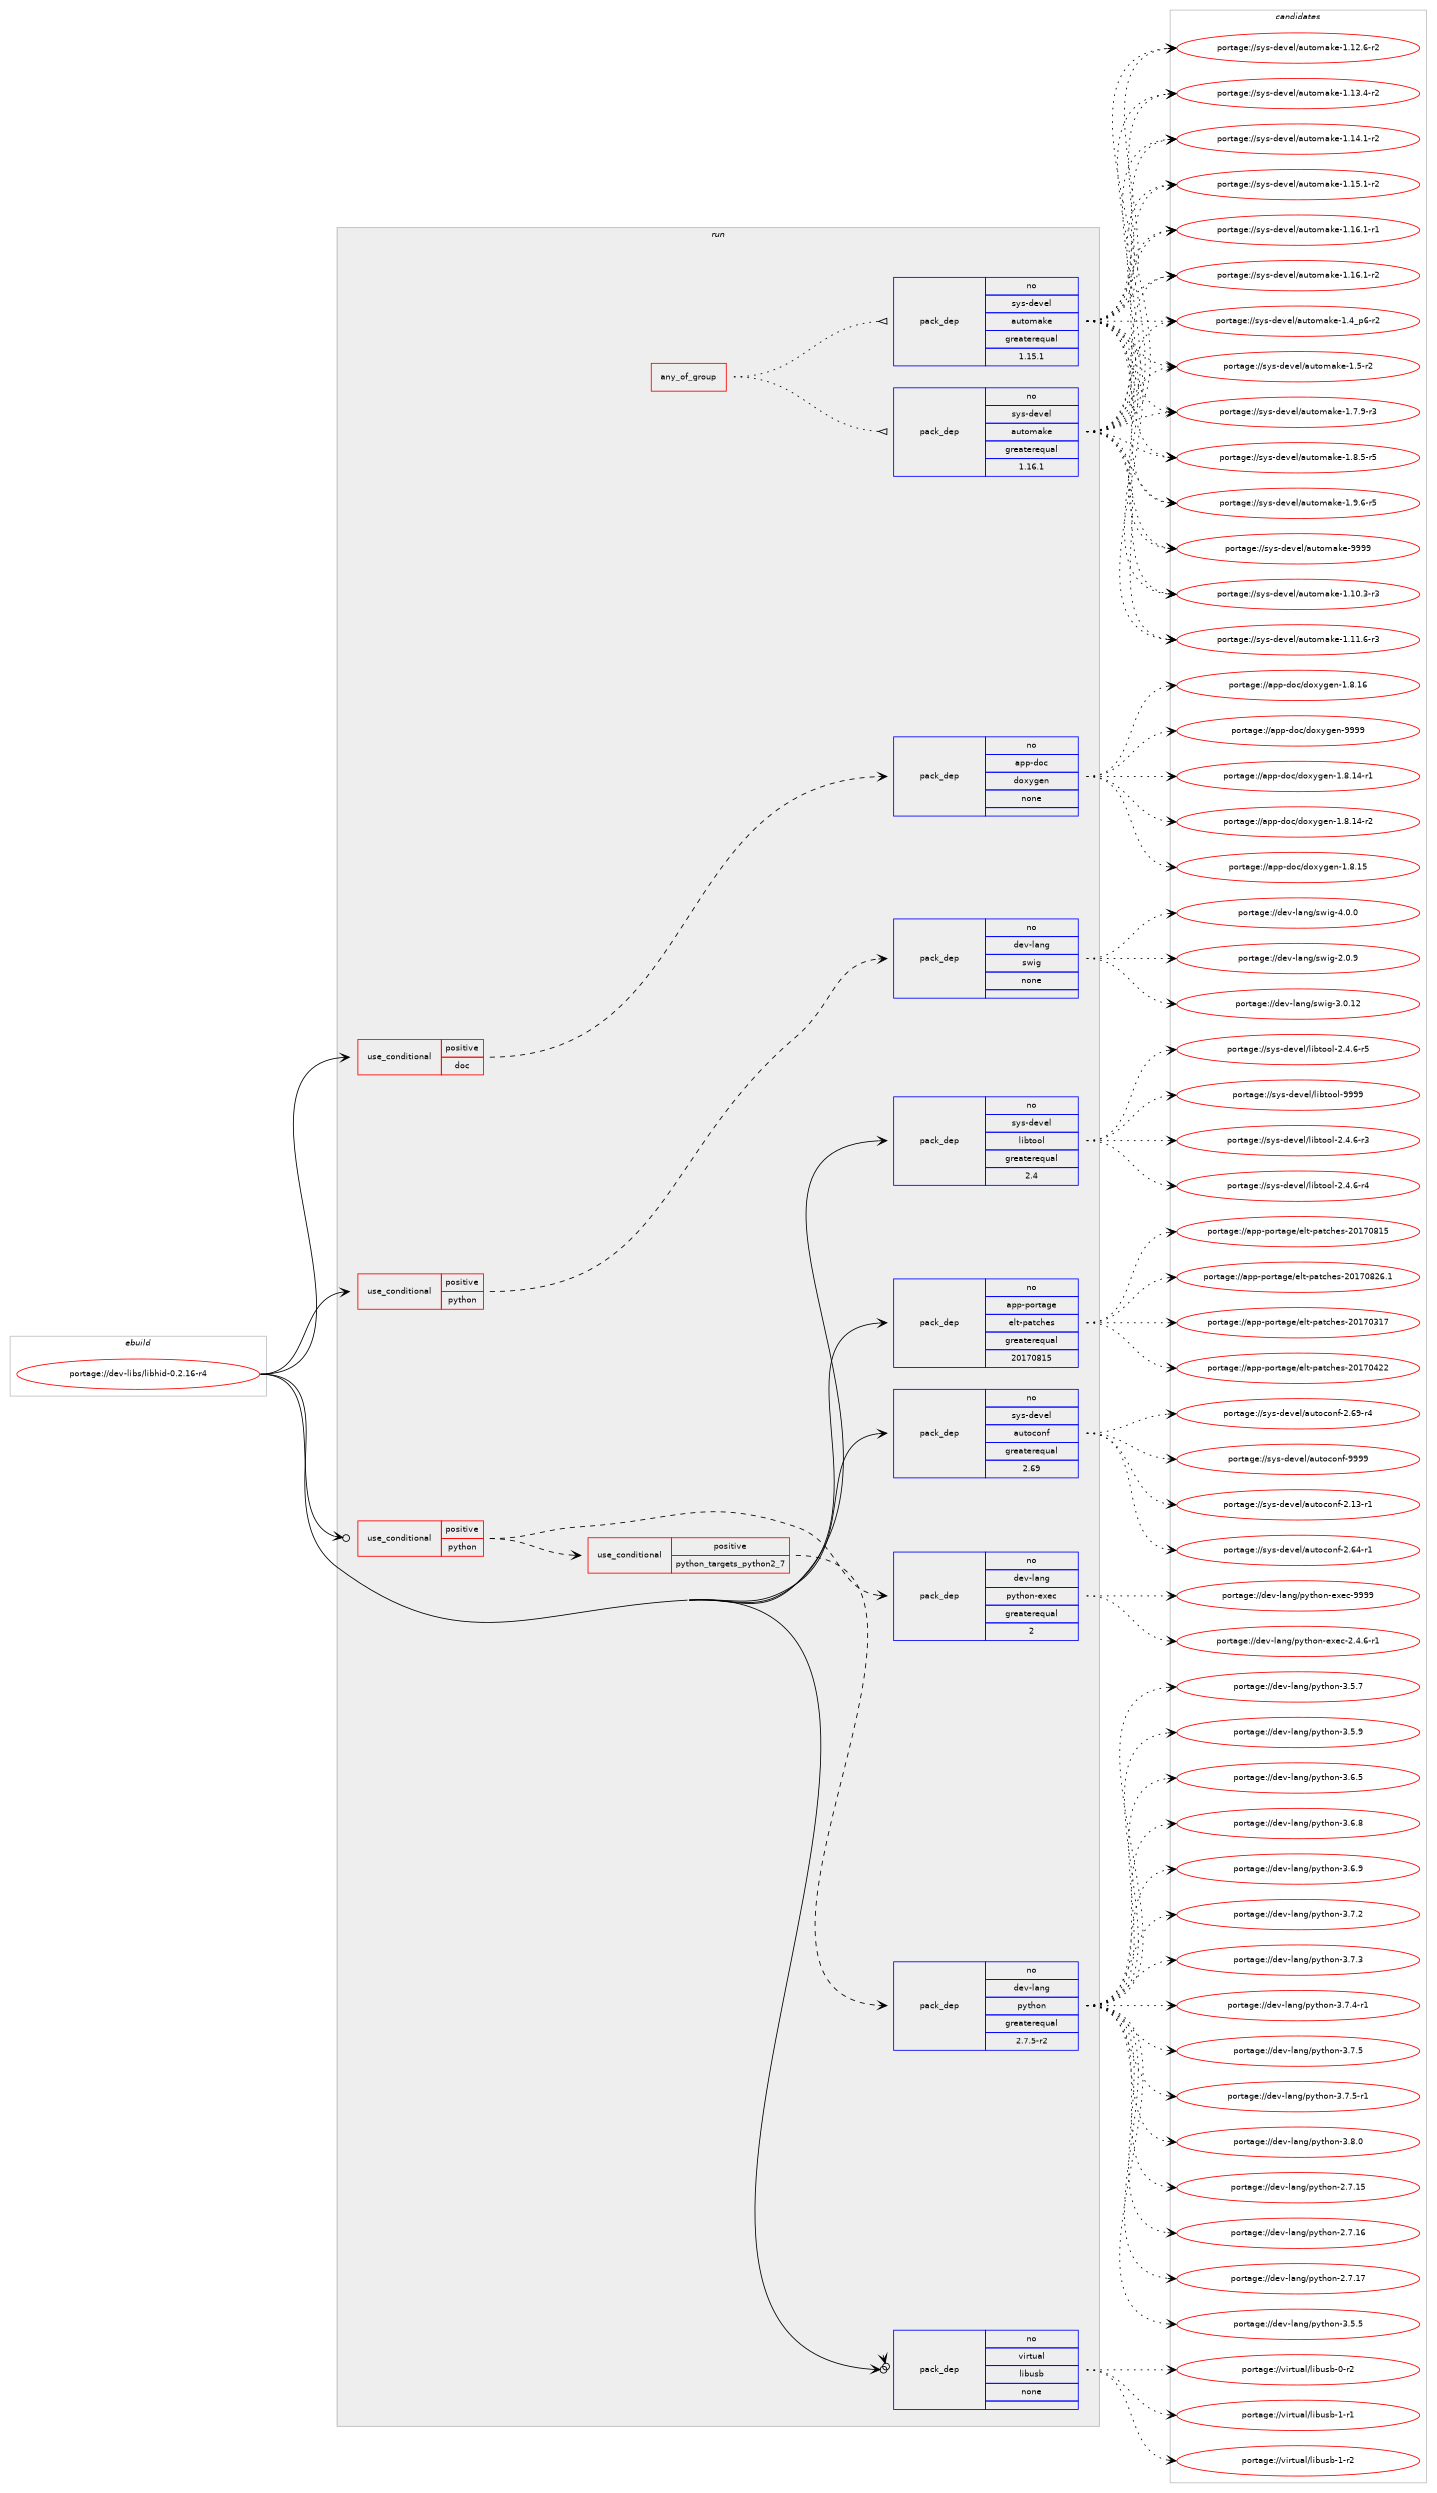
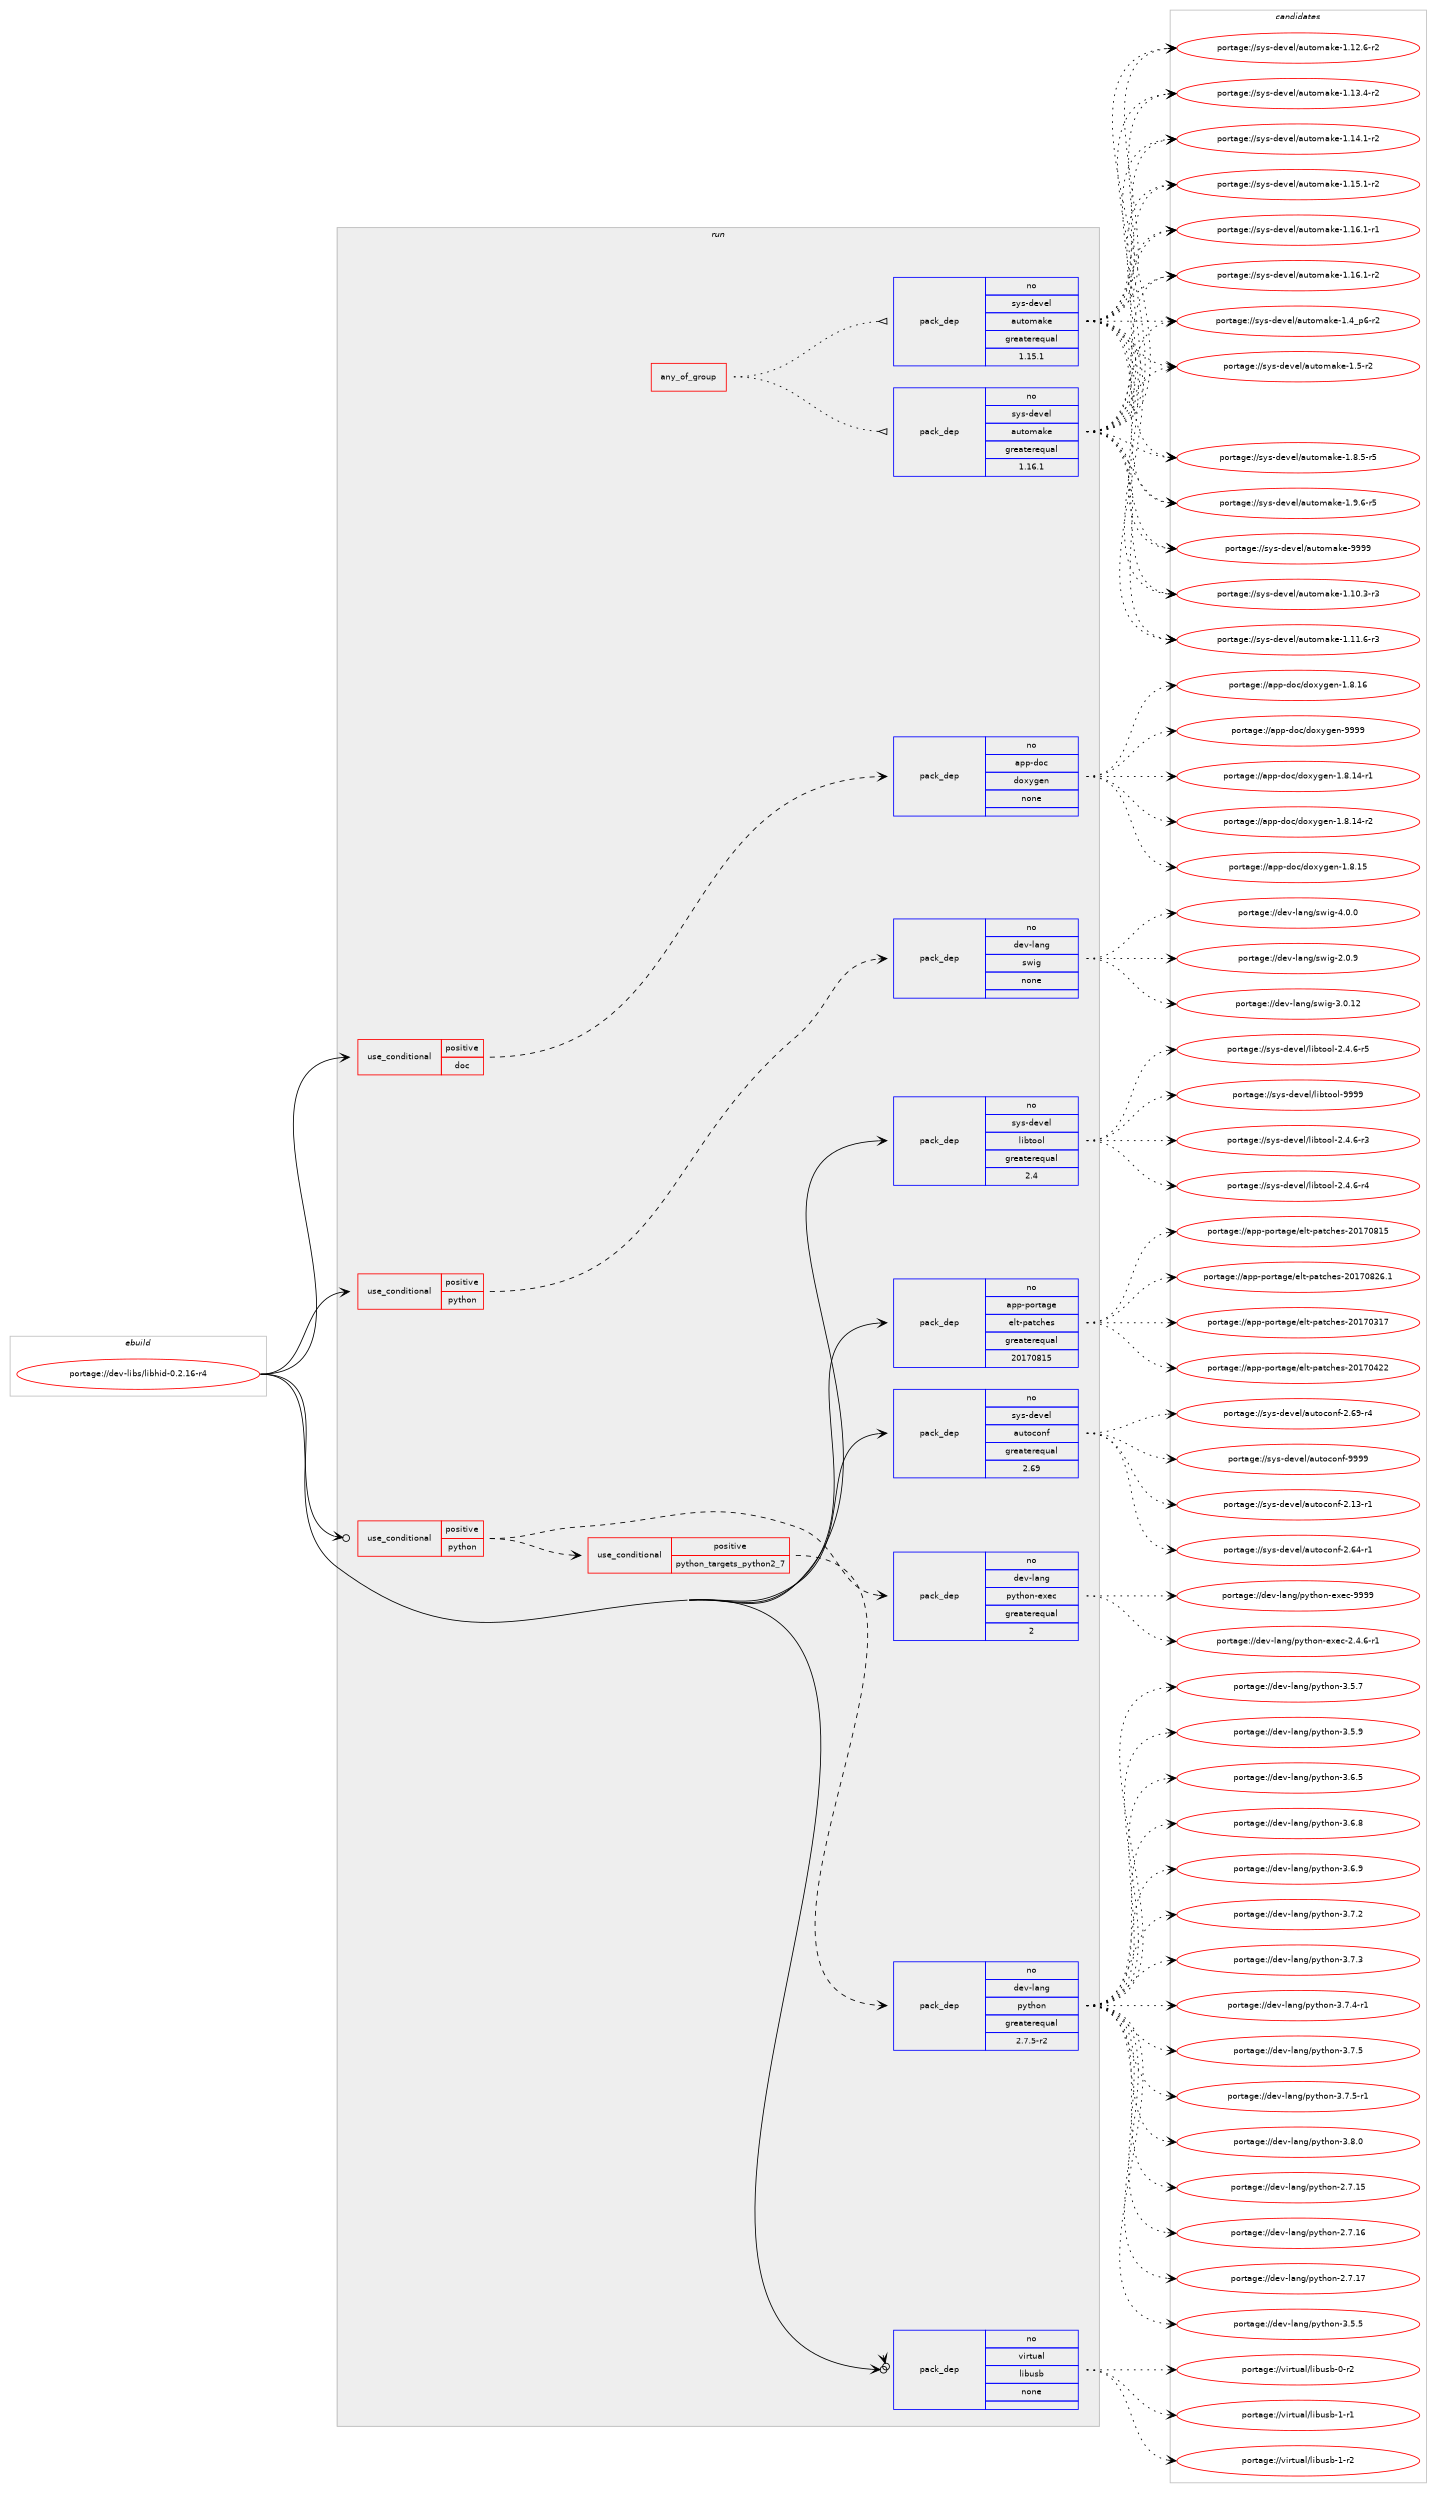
(1298, 412) -> none
